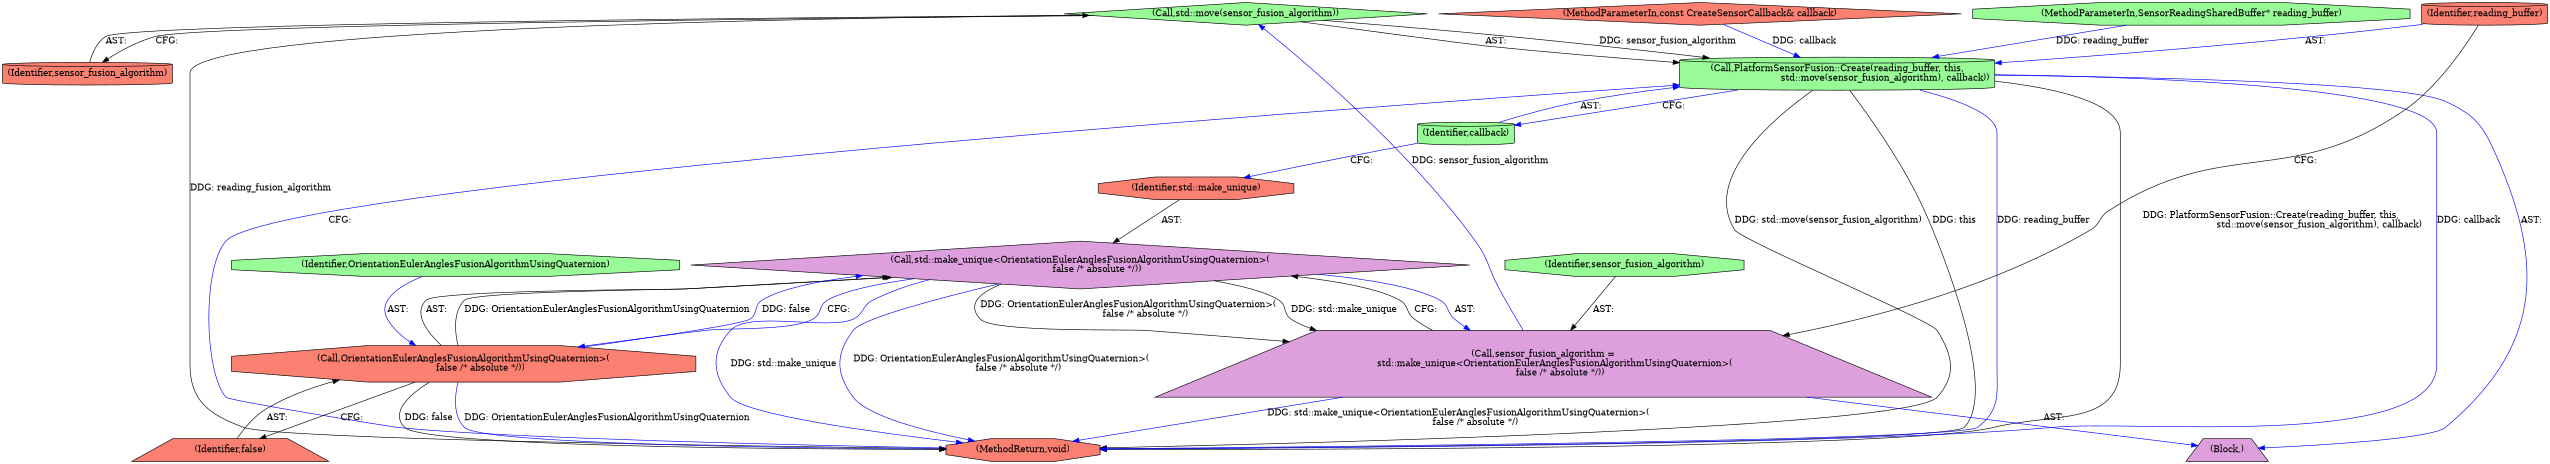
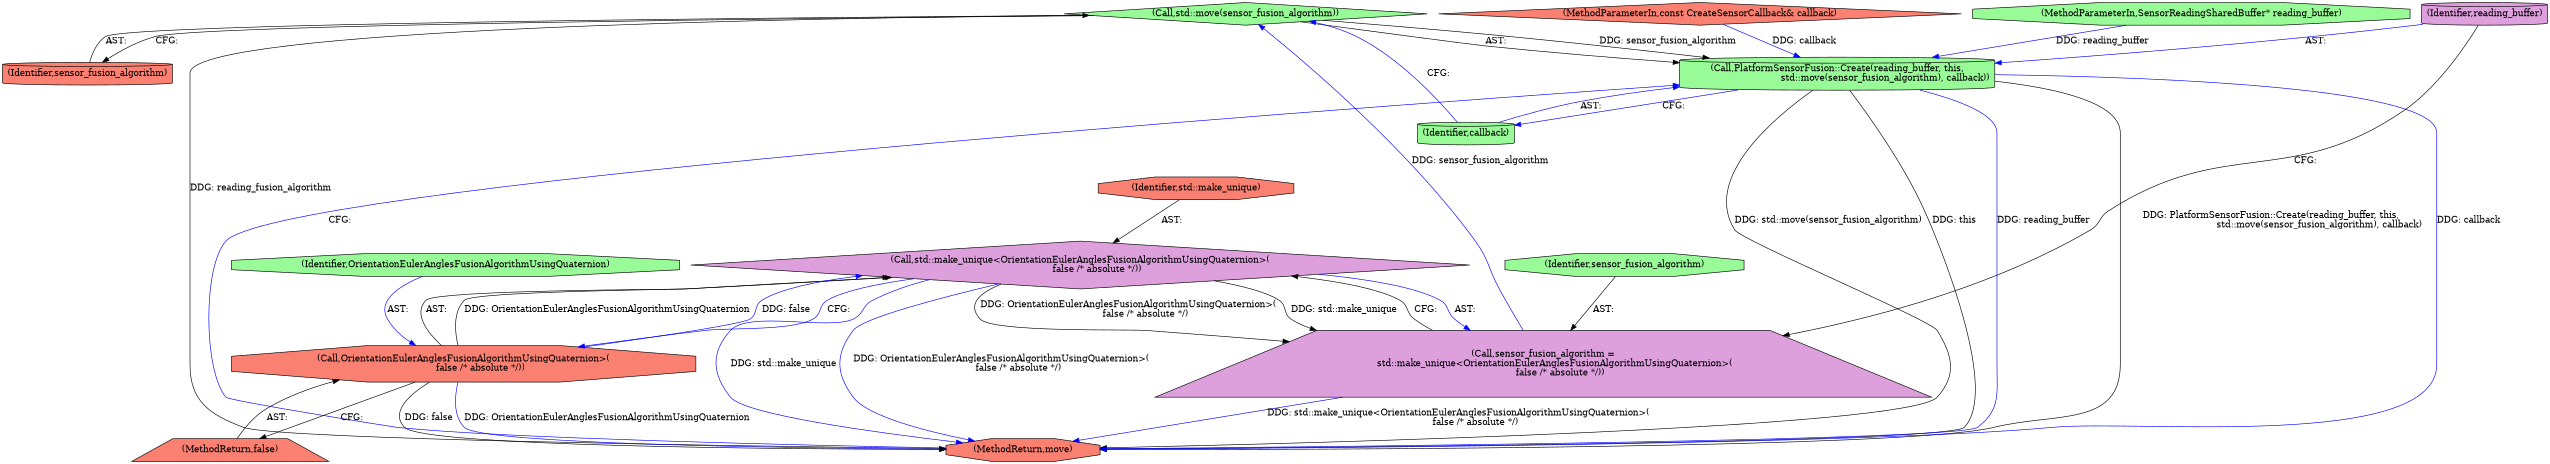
(2485, 14) -> (2485, 14)
(1334, 159) -> (1394, 61)
(230, 450) -> (230, 450)
(1023, 450) -> (1023, 450)
(2227, 450) -> none
